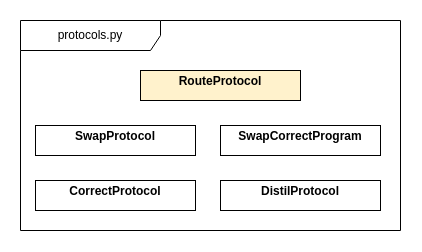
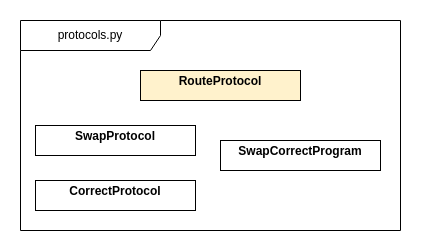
(301, 141) -> (301, 156)
(301, 196) -> none
